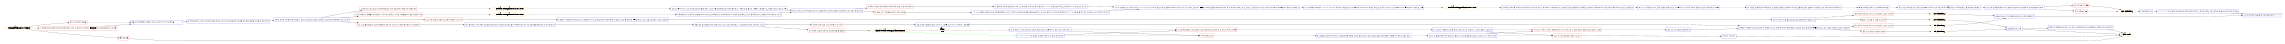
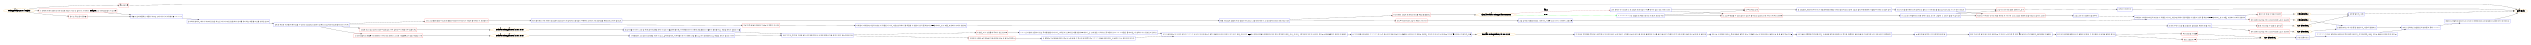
(2035, 29) -> (2449, 24)
